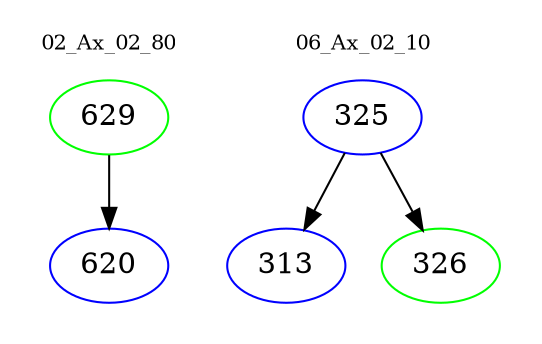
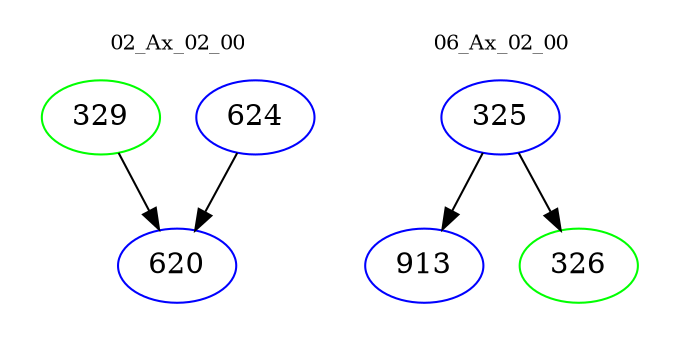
(109, 44) -> (178, 44)
(364, 44) -> (502, 44)
(109, 117) -> (101, 117)
none -> (255, 117)
(286, 266) -> (424, 266)
